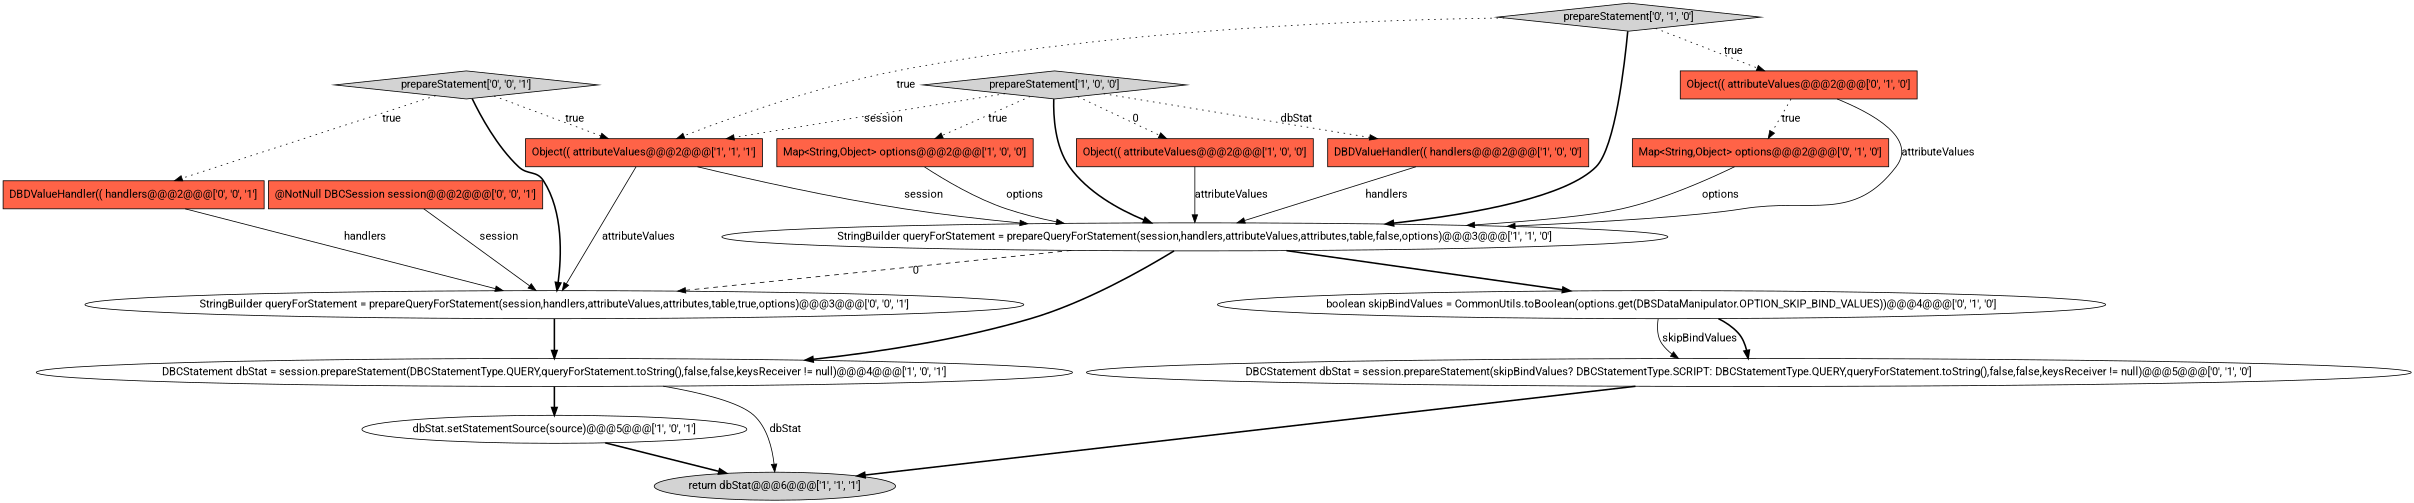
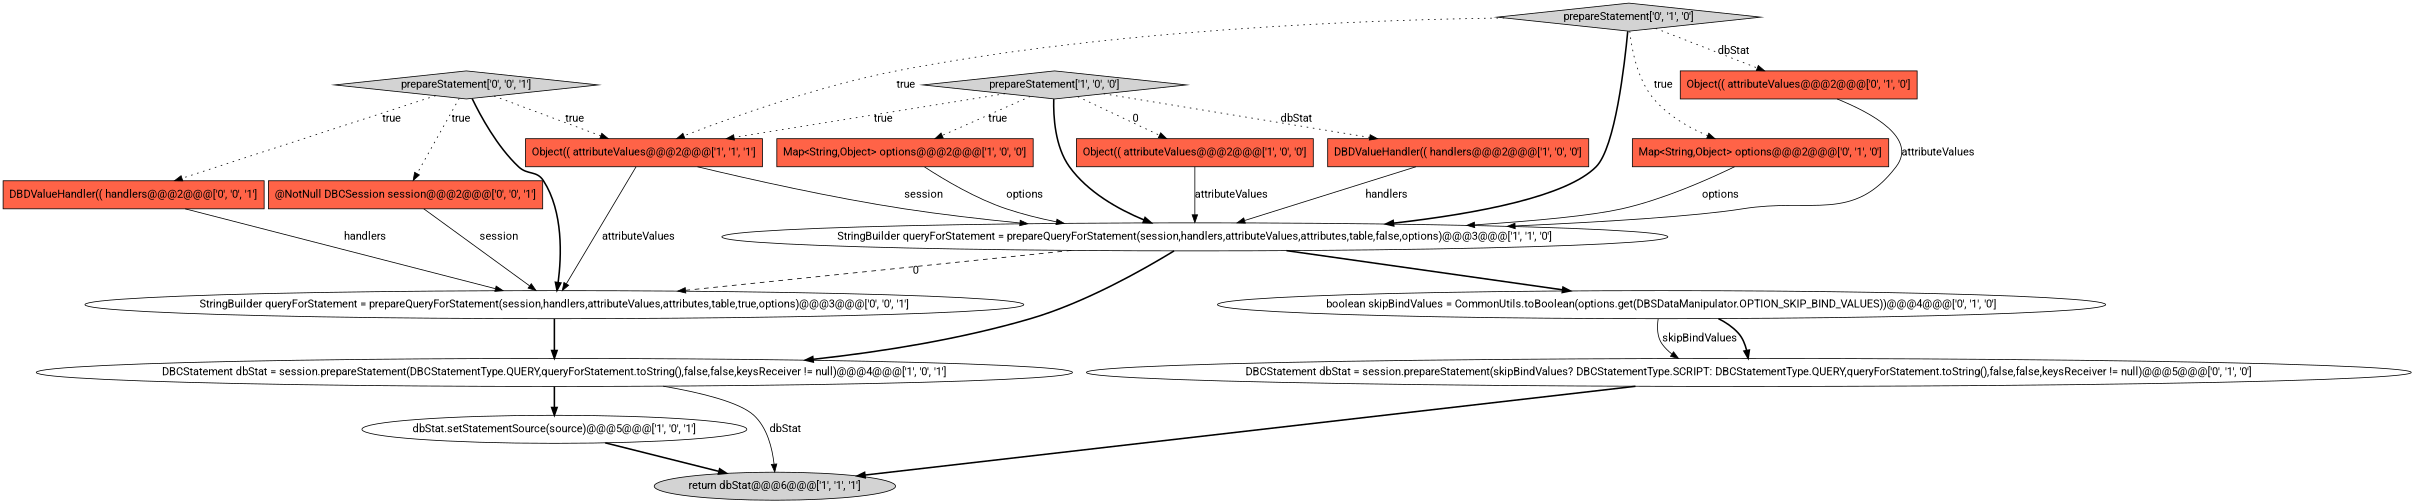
(1734, 51) -> (1734, 51)
(1782, 115) -> (1652, 96)
(884, 119) -> (884, 119)
none -> (438, 136)
